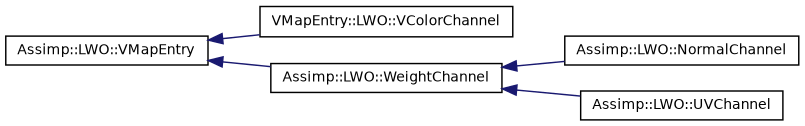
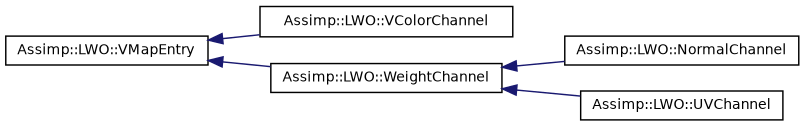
(386, 22) -> (386, 22)
